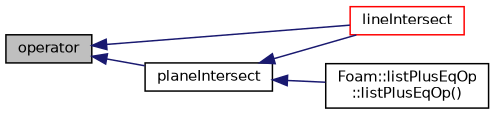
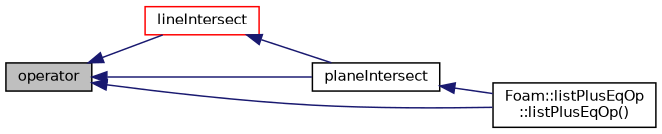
(315, 47) -> (296, 51)
none -> (299, 104)
